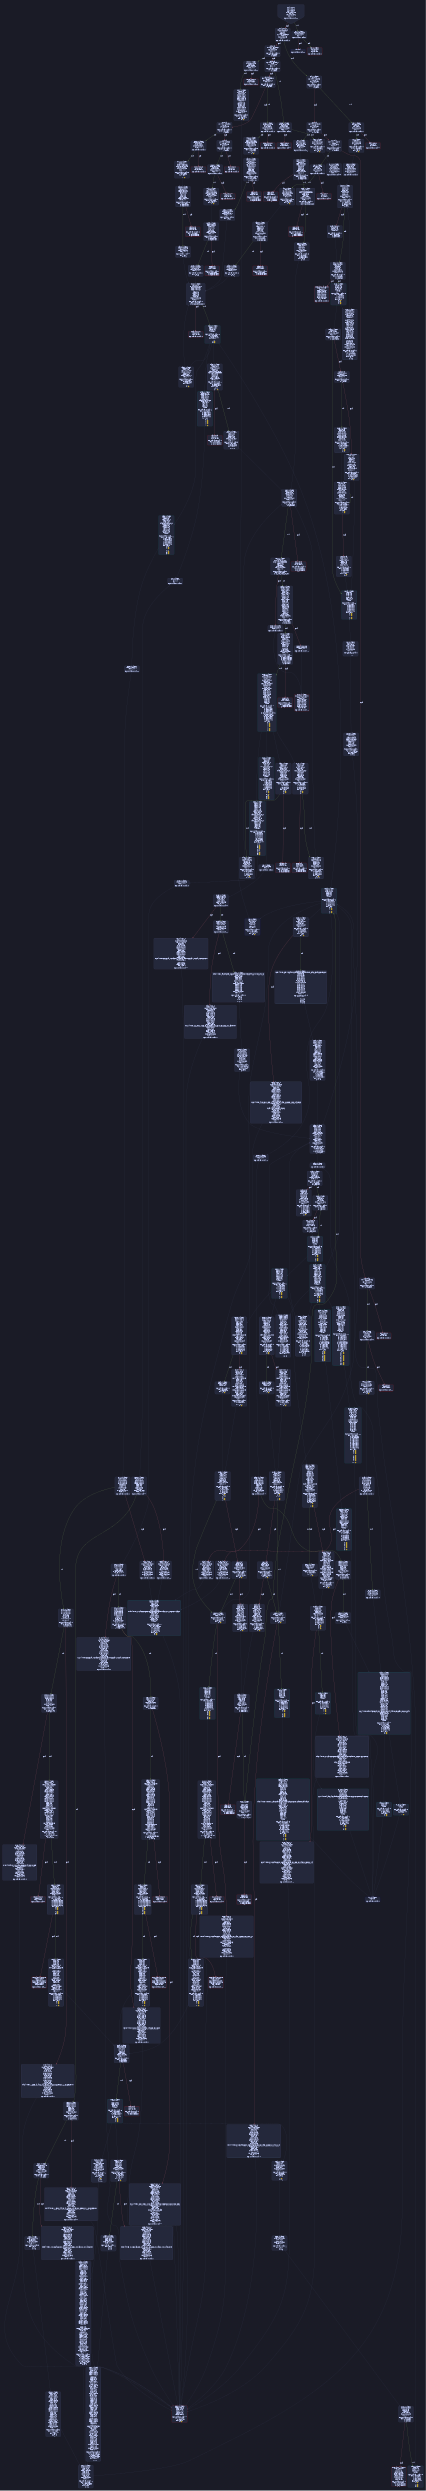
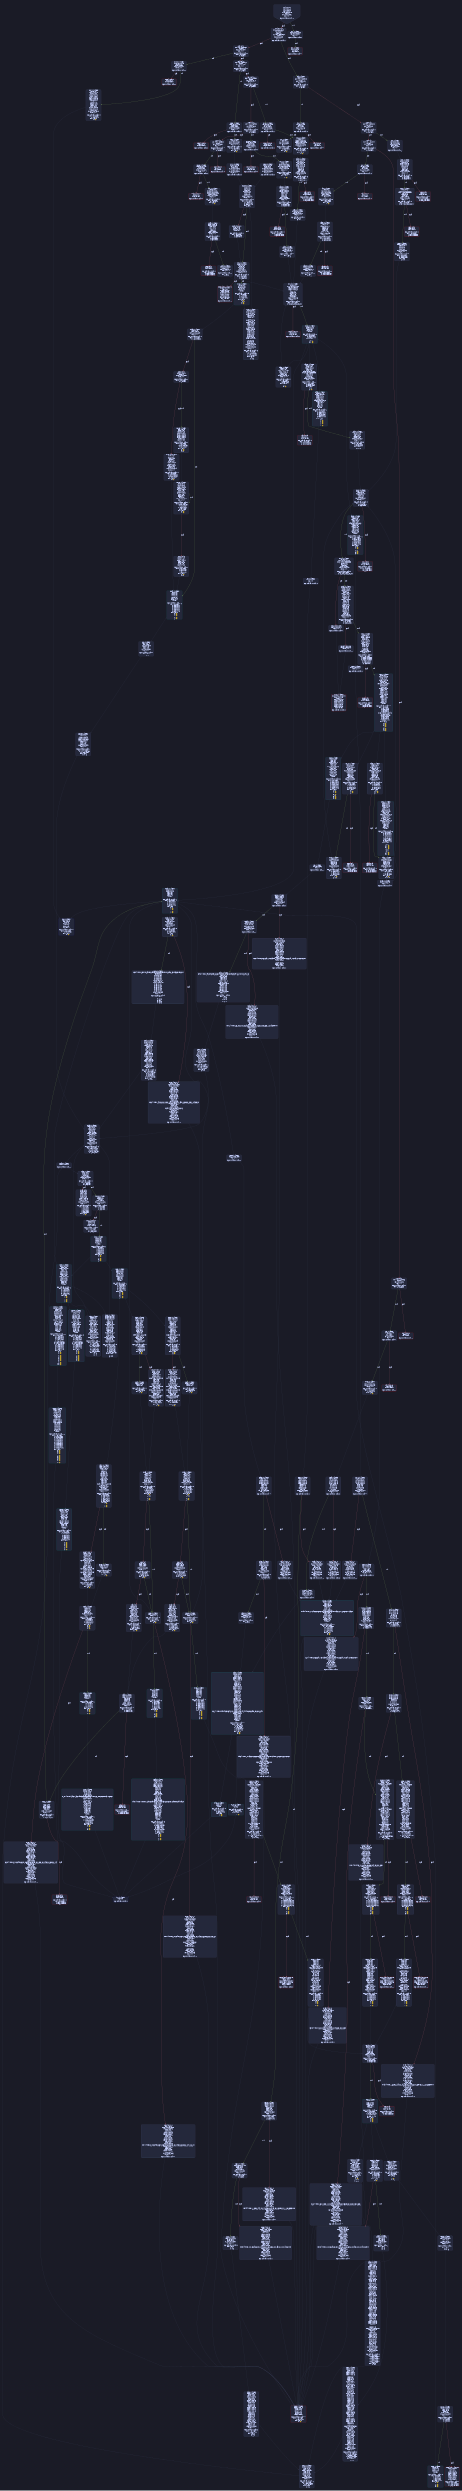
(298, 51) -> none
